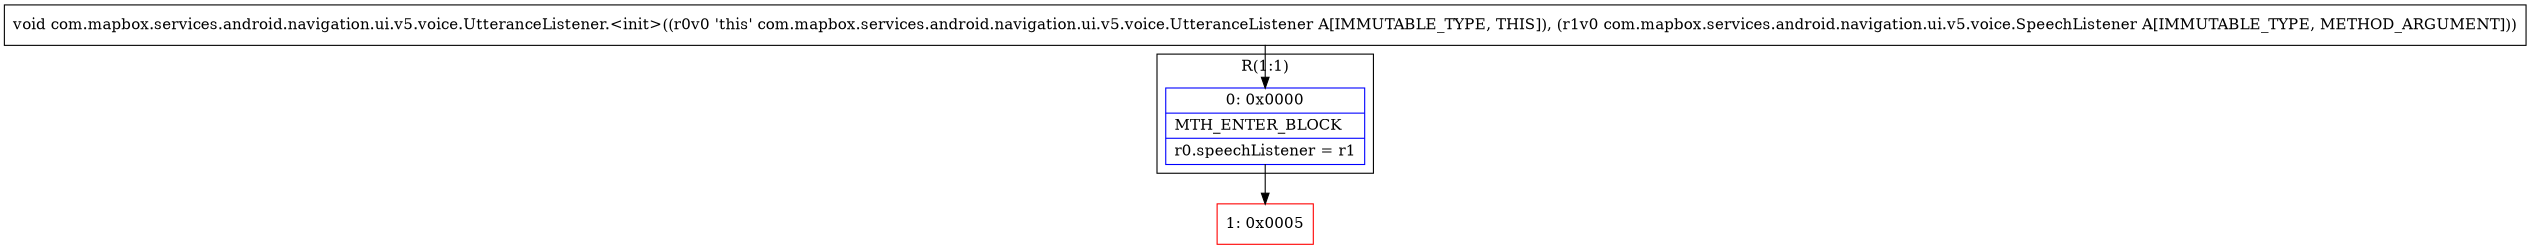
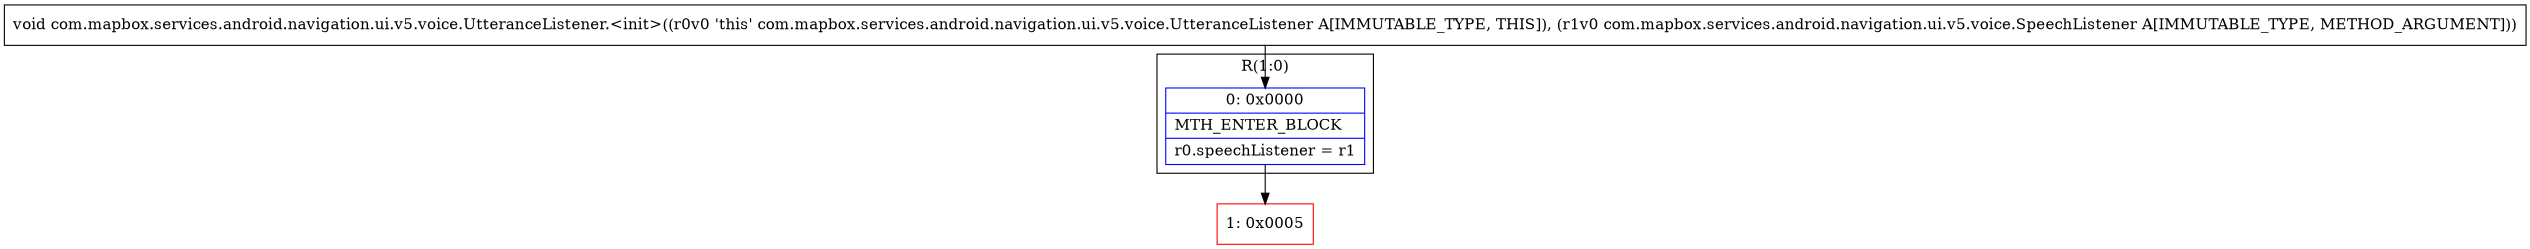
(1265, 67) -> (1265, 67)
